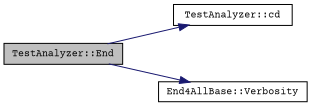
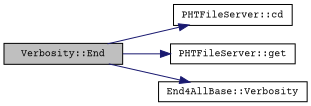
(233, 15) -> (233, 15)
(63, 54) -> (63, 54)
none -> (233, 54)
